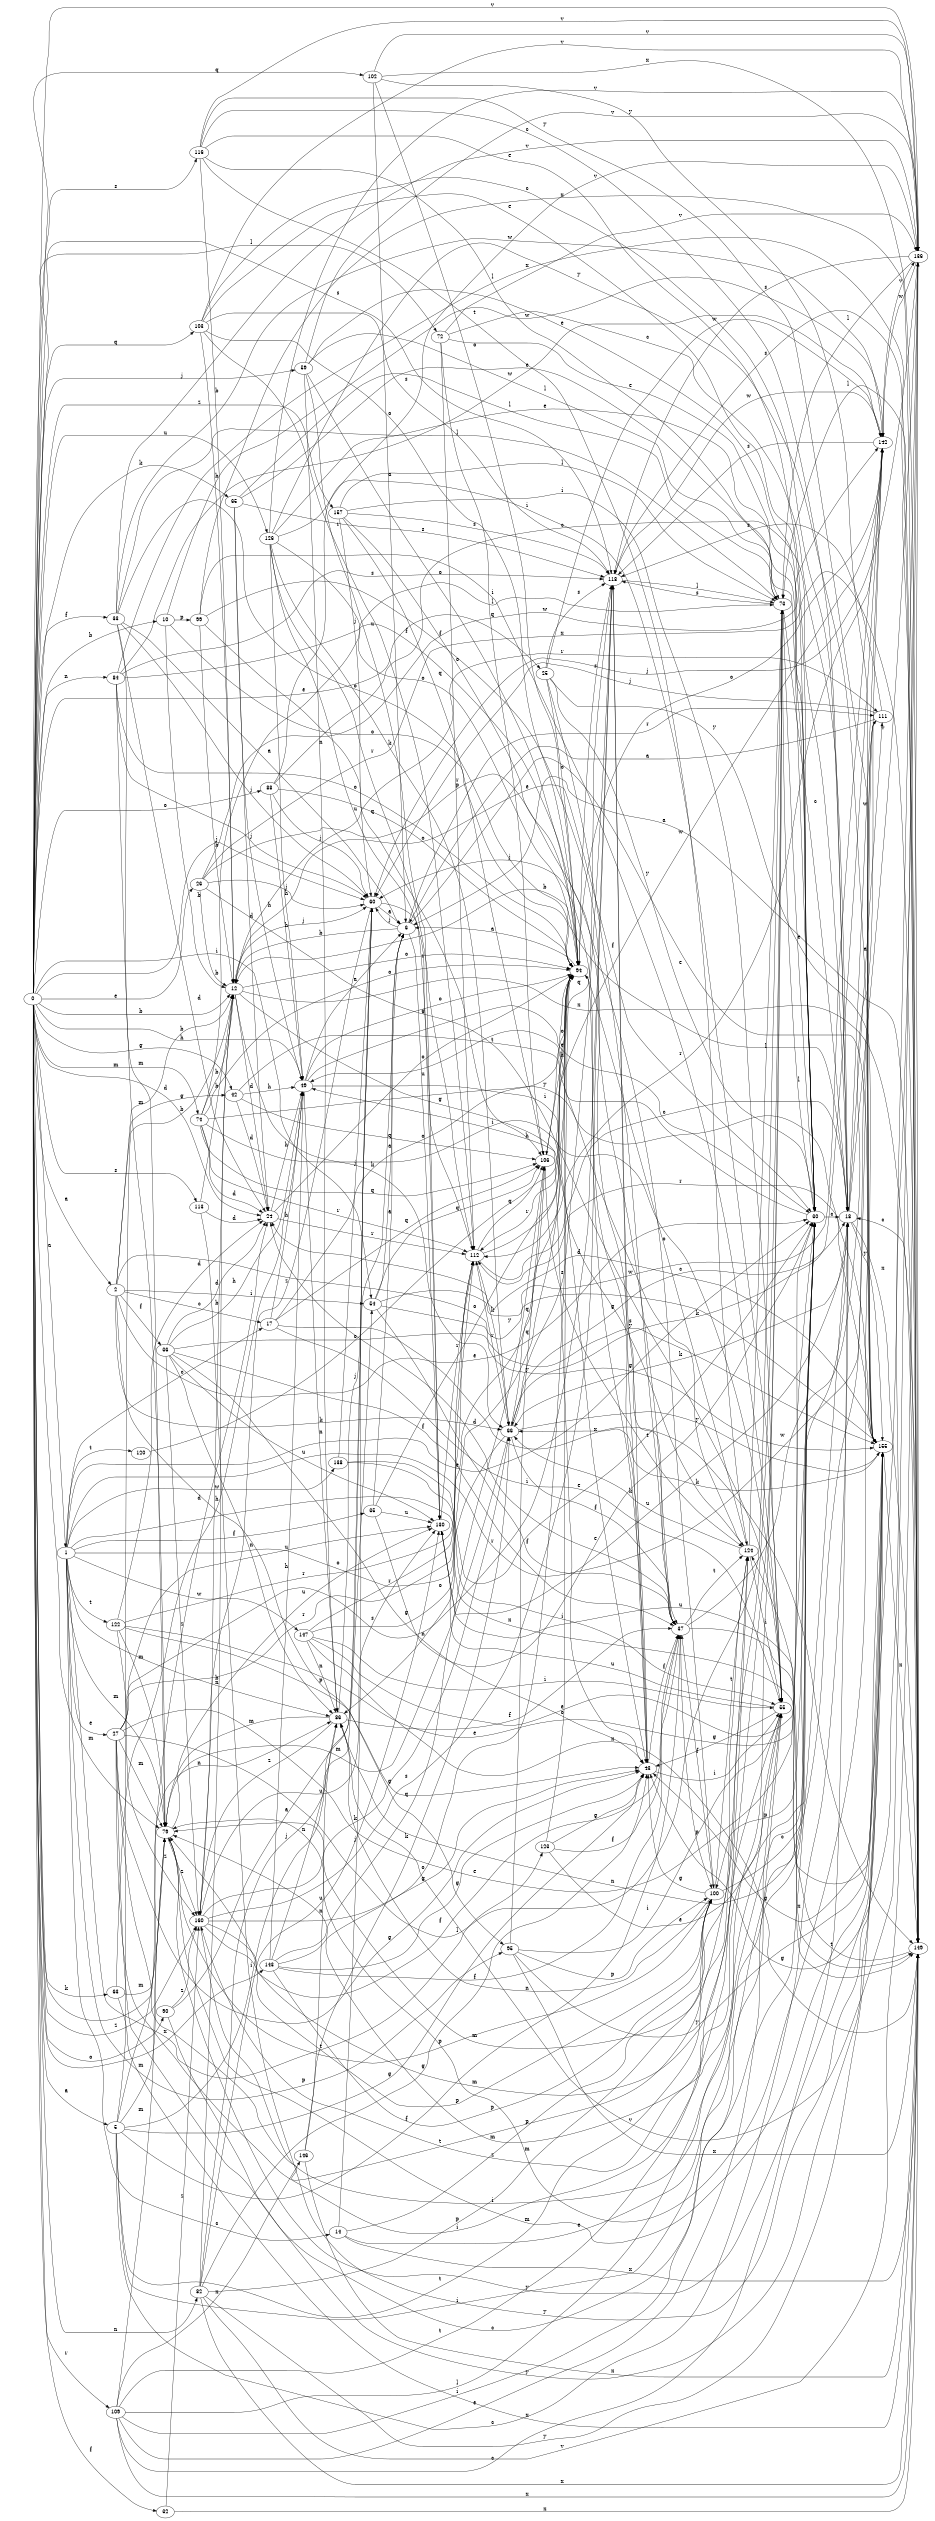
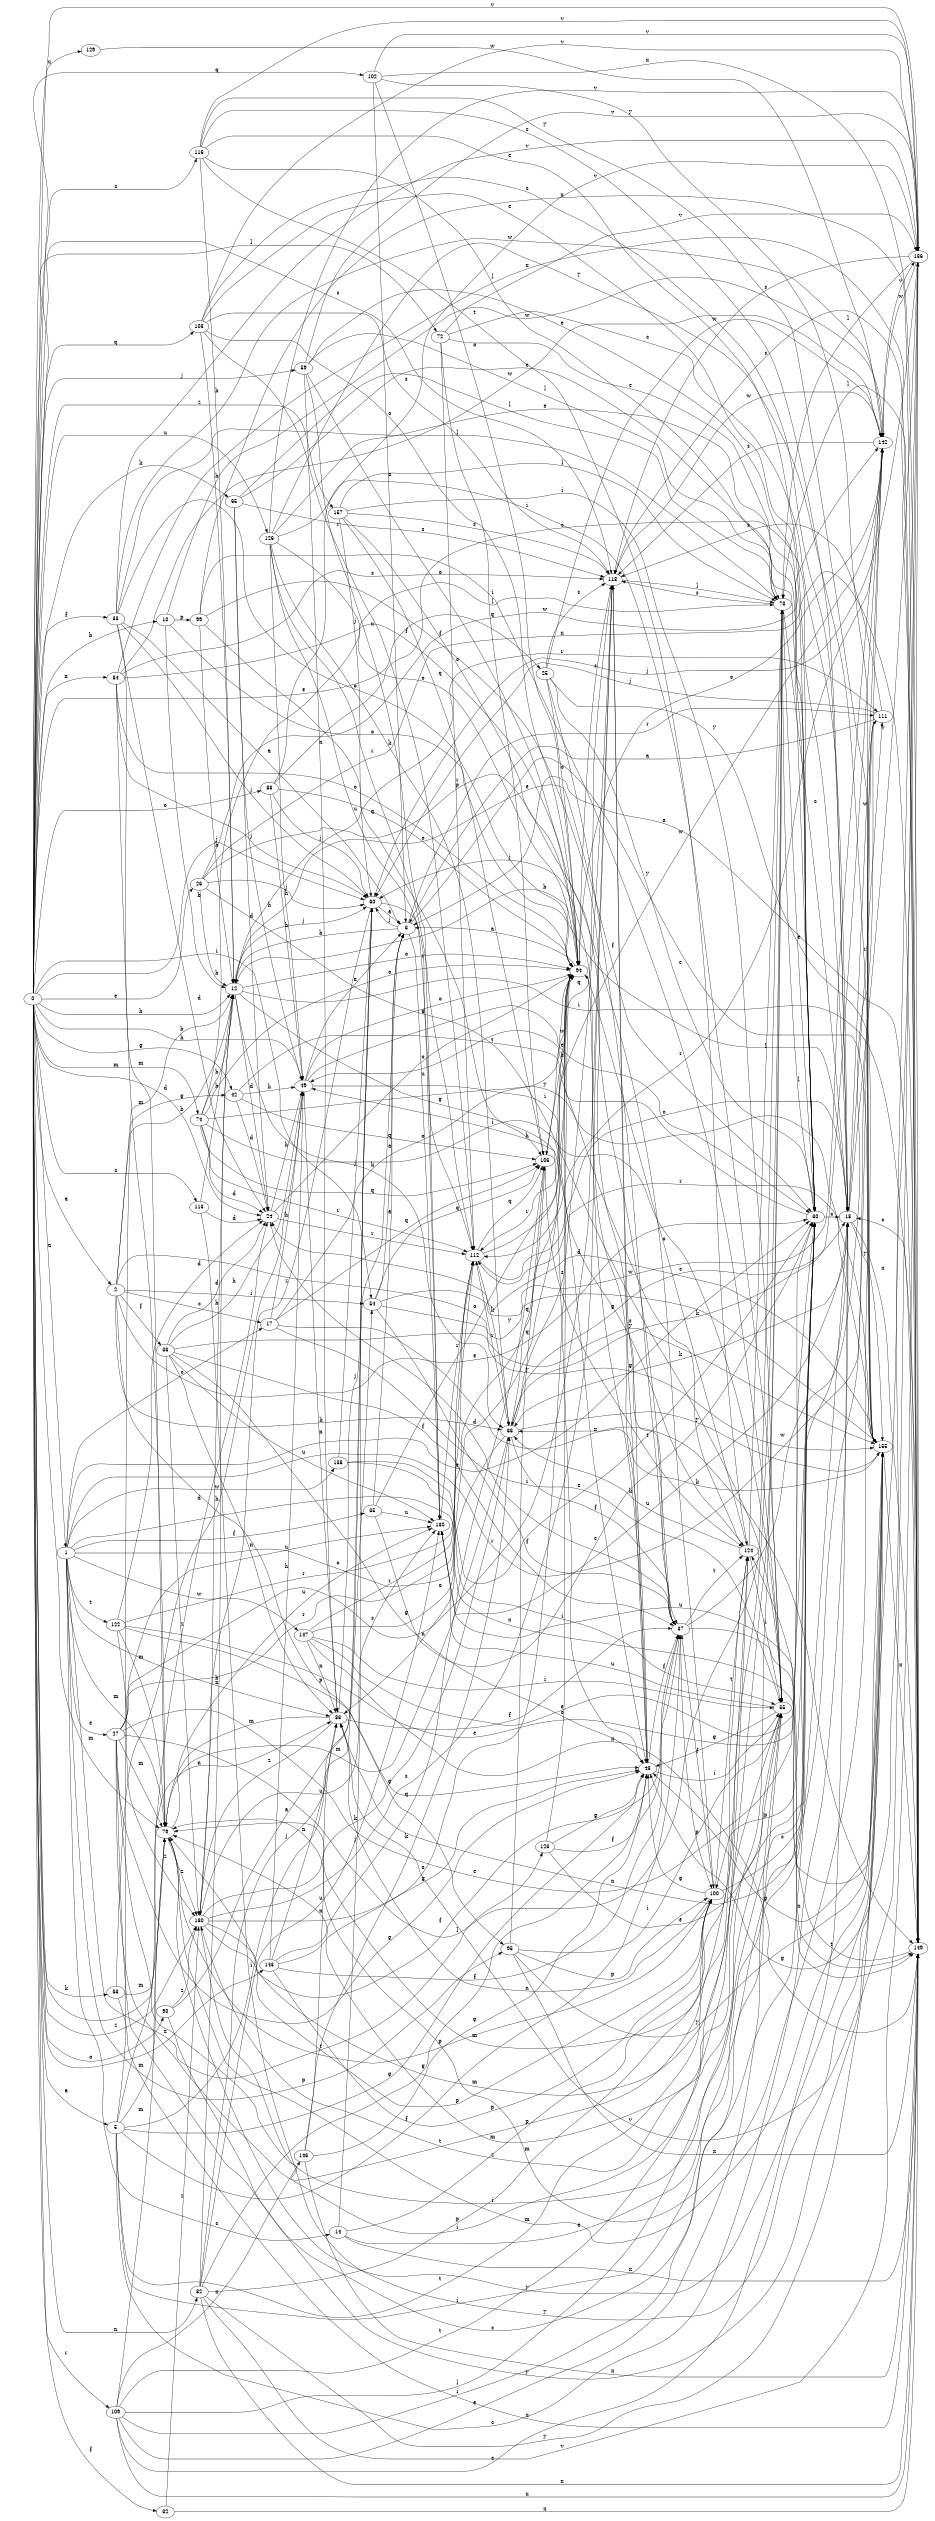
none -> (91, 50)
(865, 950) -> (865, 950)
(579, 1005) -> (579, 1005)
(562, 1032) -> (562, 1032)
(141, 1453) -> none
(460, 1884) -> (520, 2002)
